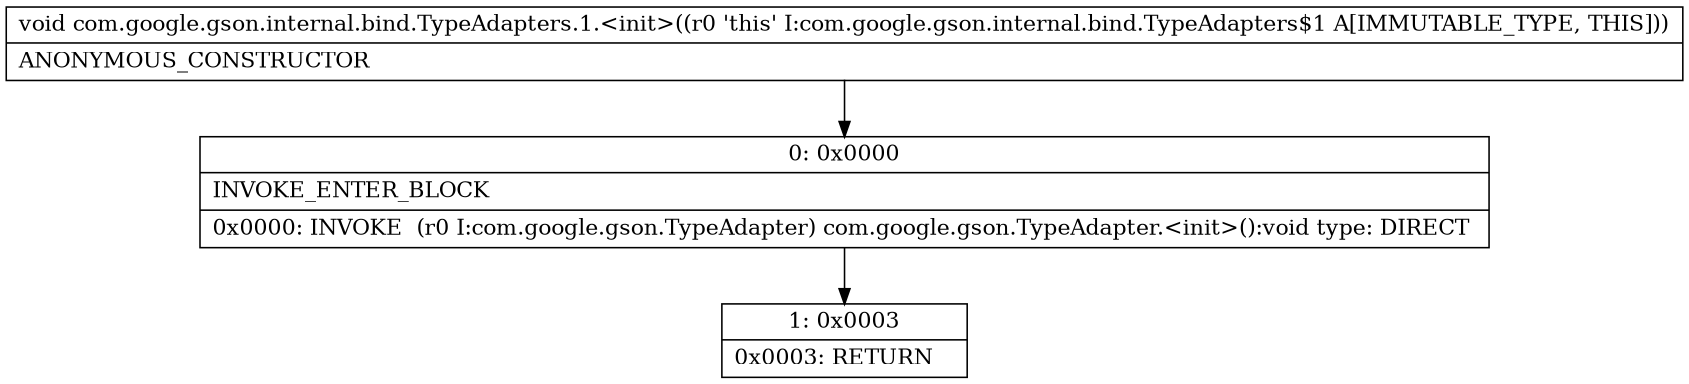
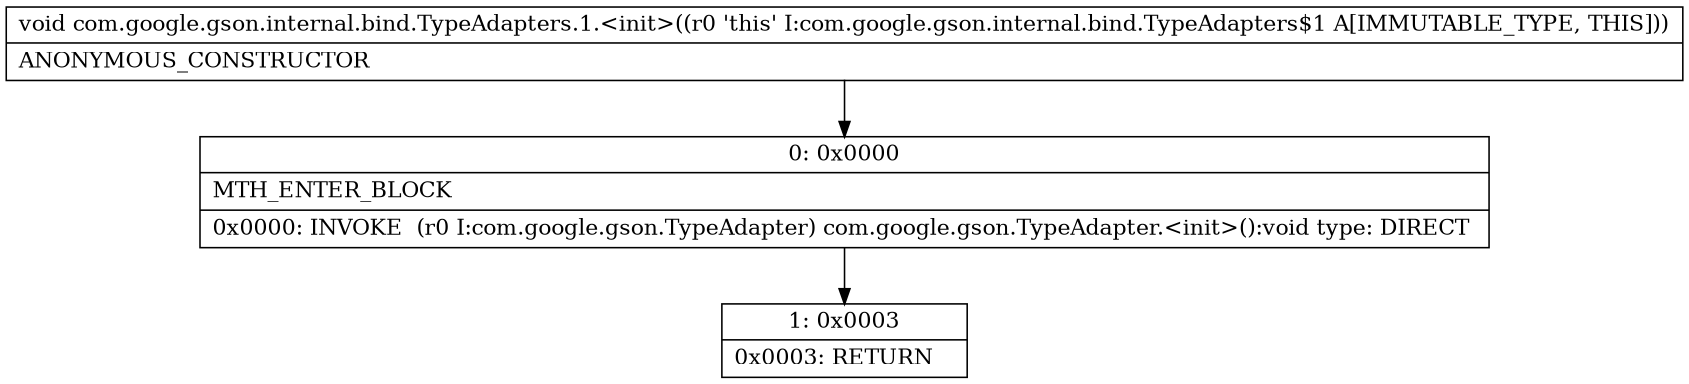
(352, 191) -> (333, 191)
